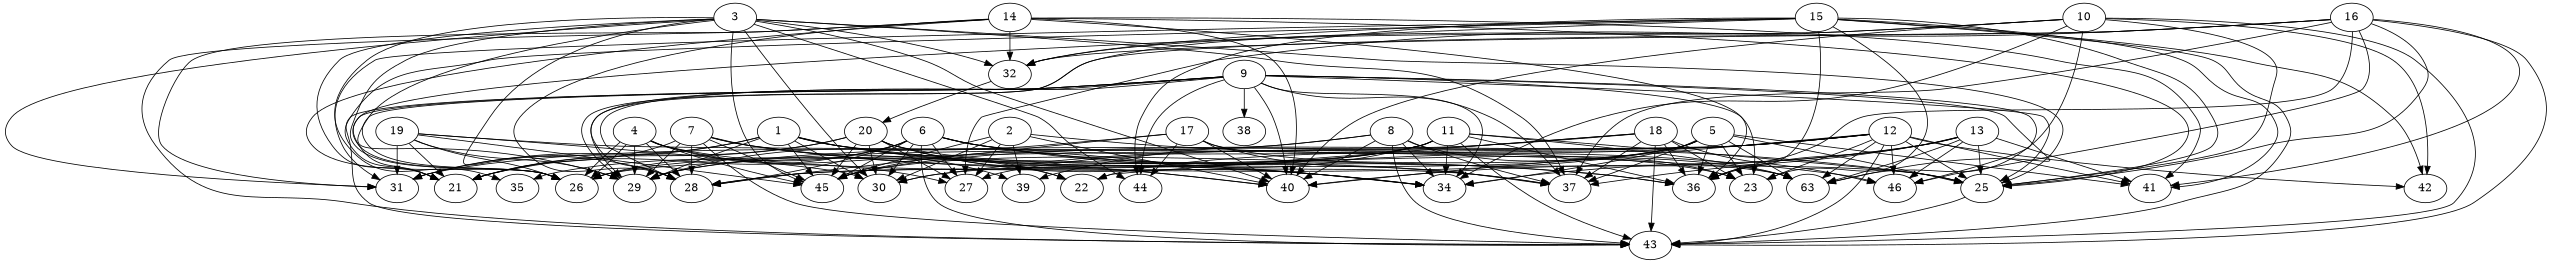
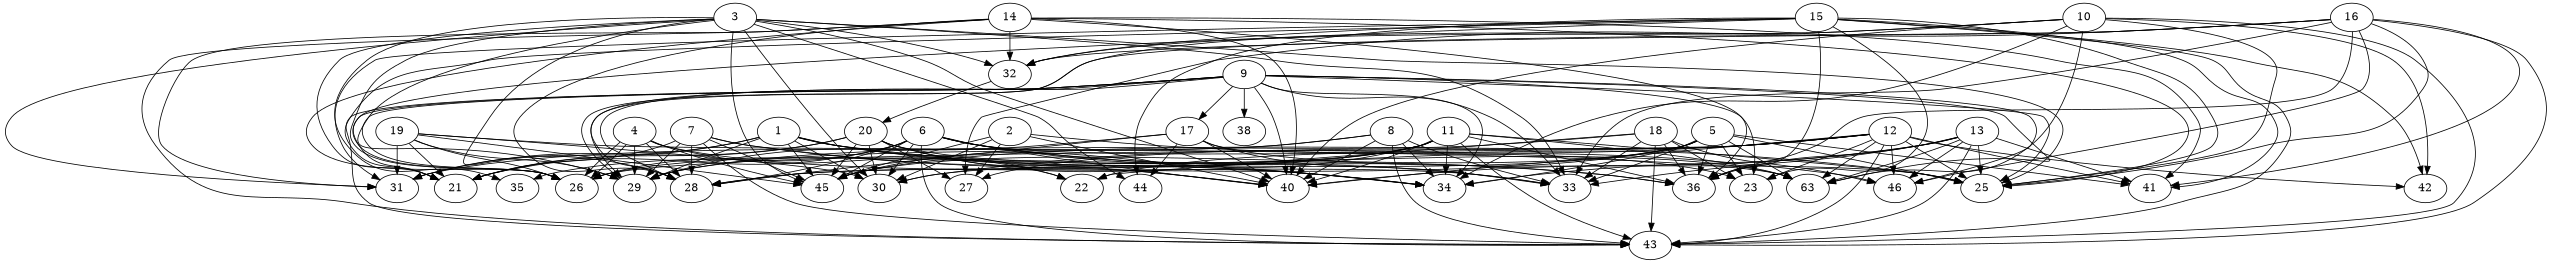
(1167, 109) -> (1219, 100)
(942, 157) -> (1100, 165)
(1567, 160) -> none
none -> (1374, 162)
(794, 164) -> none
(1023, 188) -> none
(1570, 188) -> (1570, 188)
(1824, 228) -> (1841, 226)
